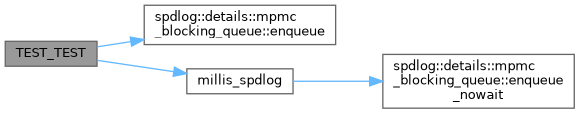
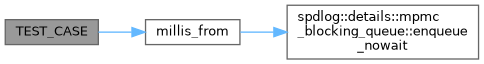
(240, 25) -> none
(51, 54) -> (52, 32)
(240, 81) -> (193, 32)
